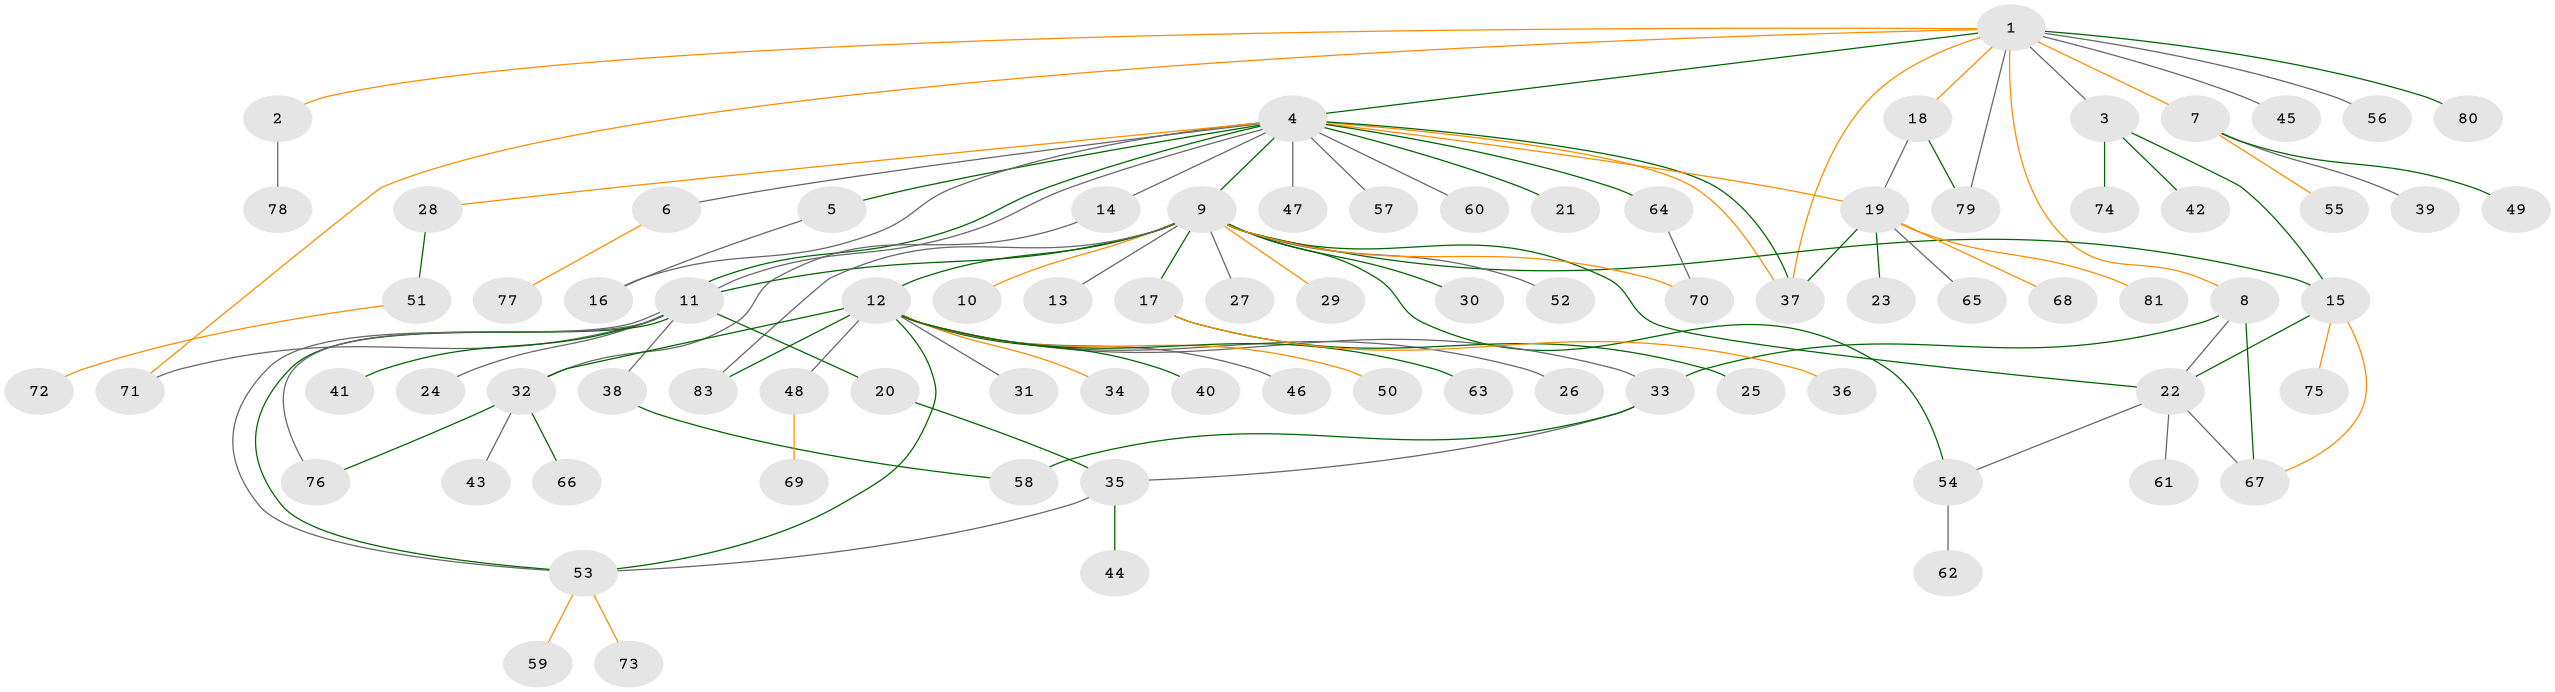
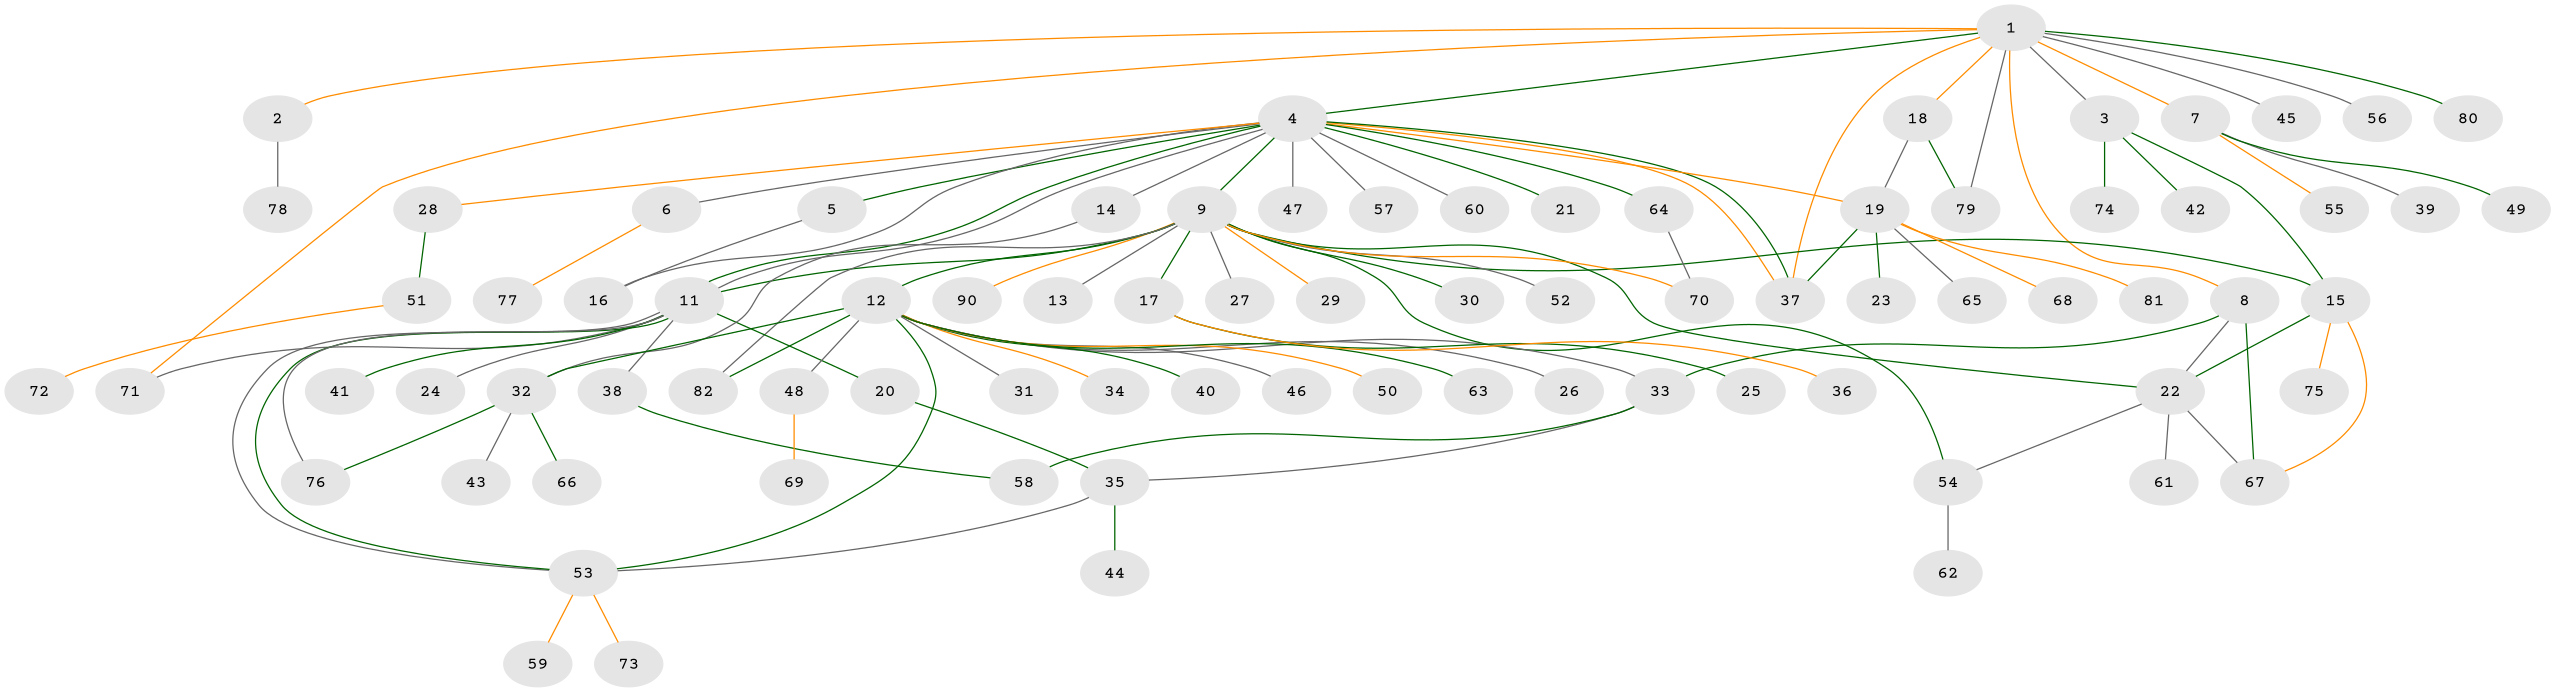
(967, 300) -> (967, 300)
(703, 391) -> (703, 391)
